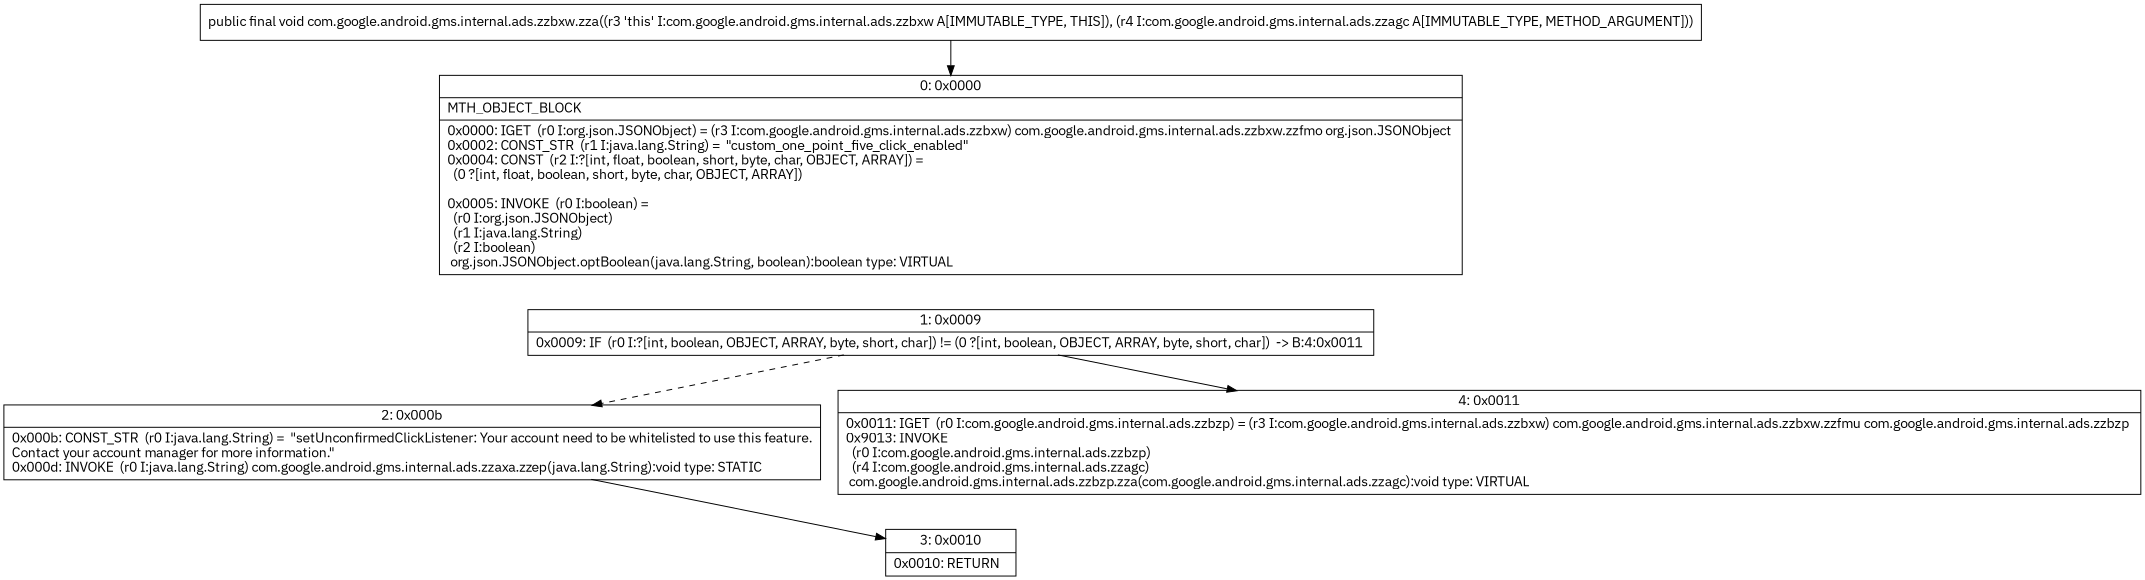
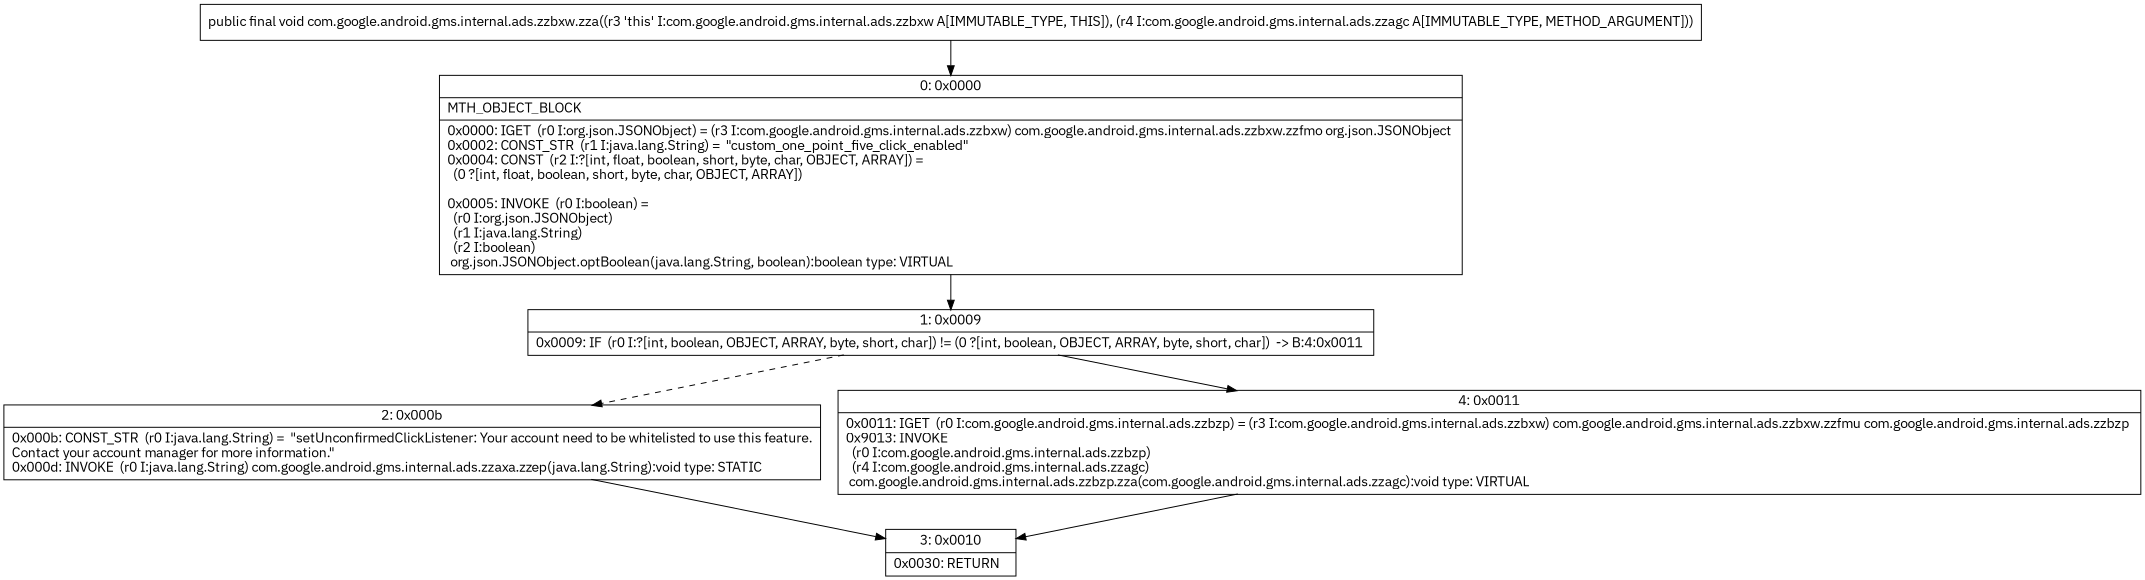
none -> (951, 287)
none -> (1132, 515)
(951, 564) -> (951, 564)
